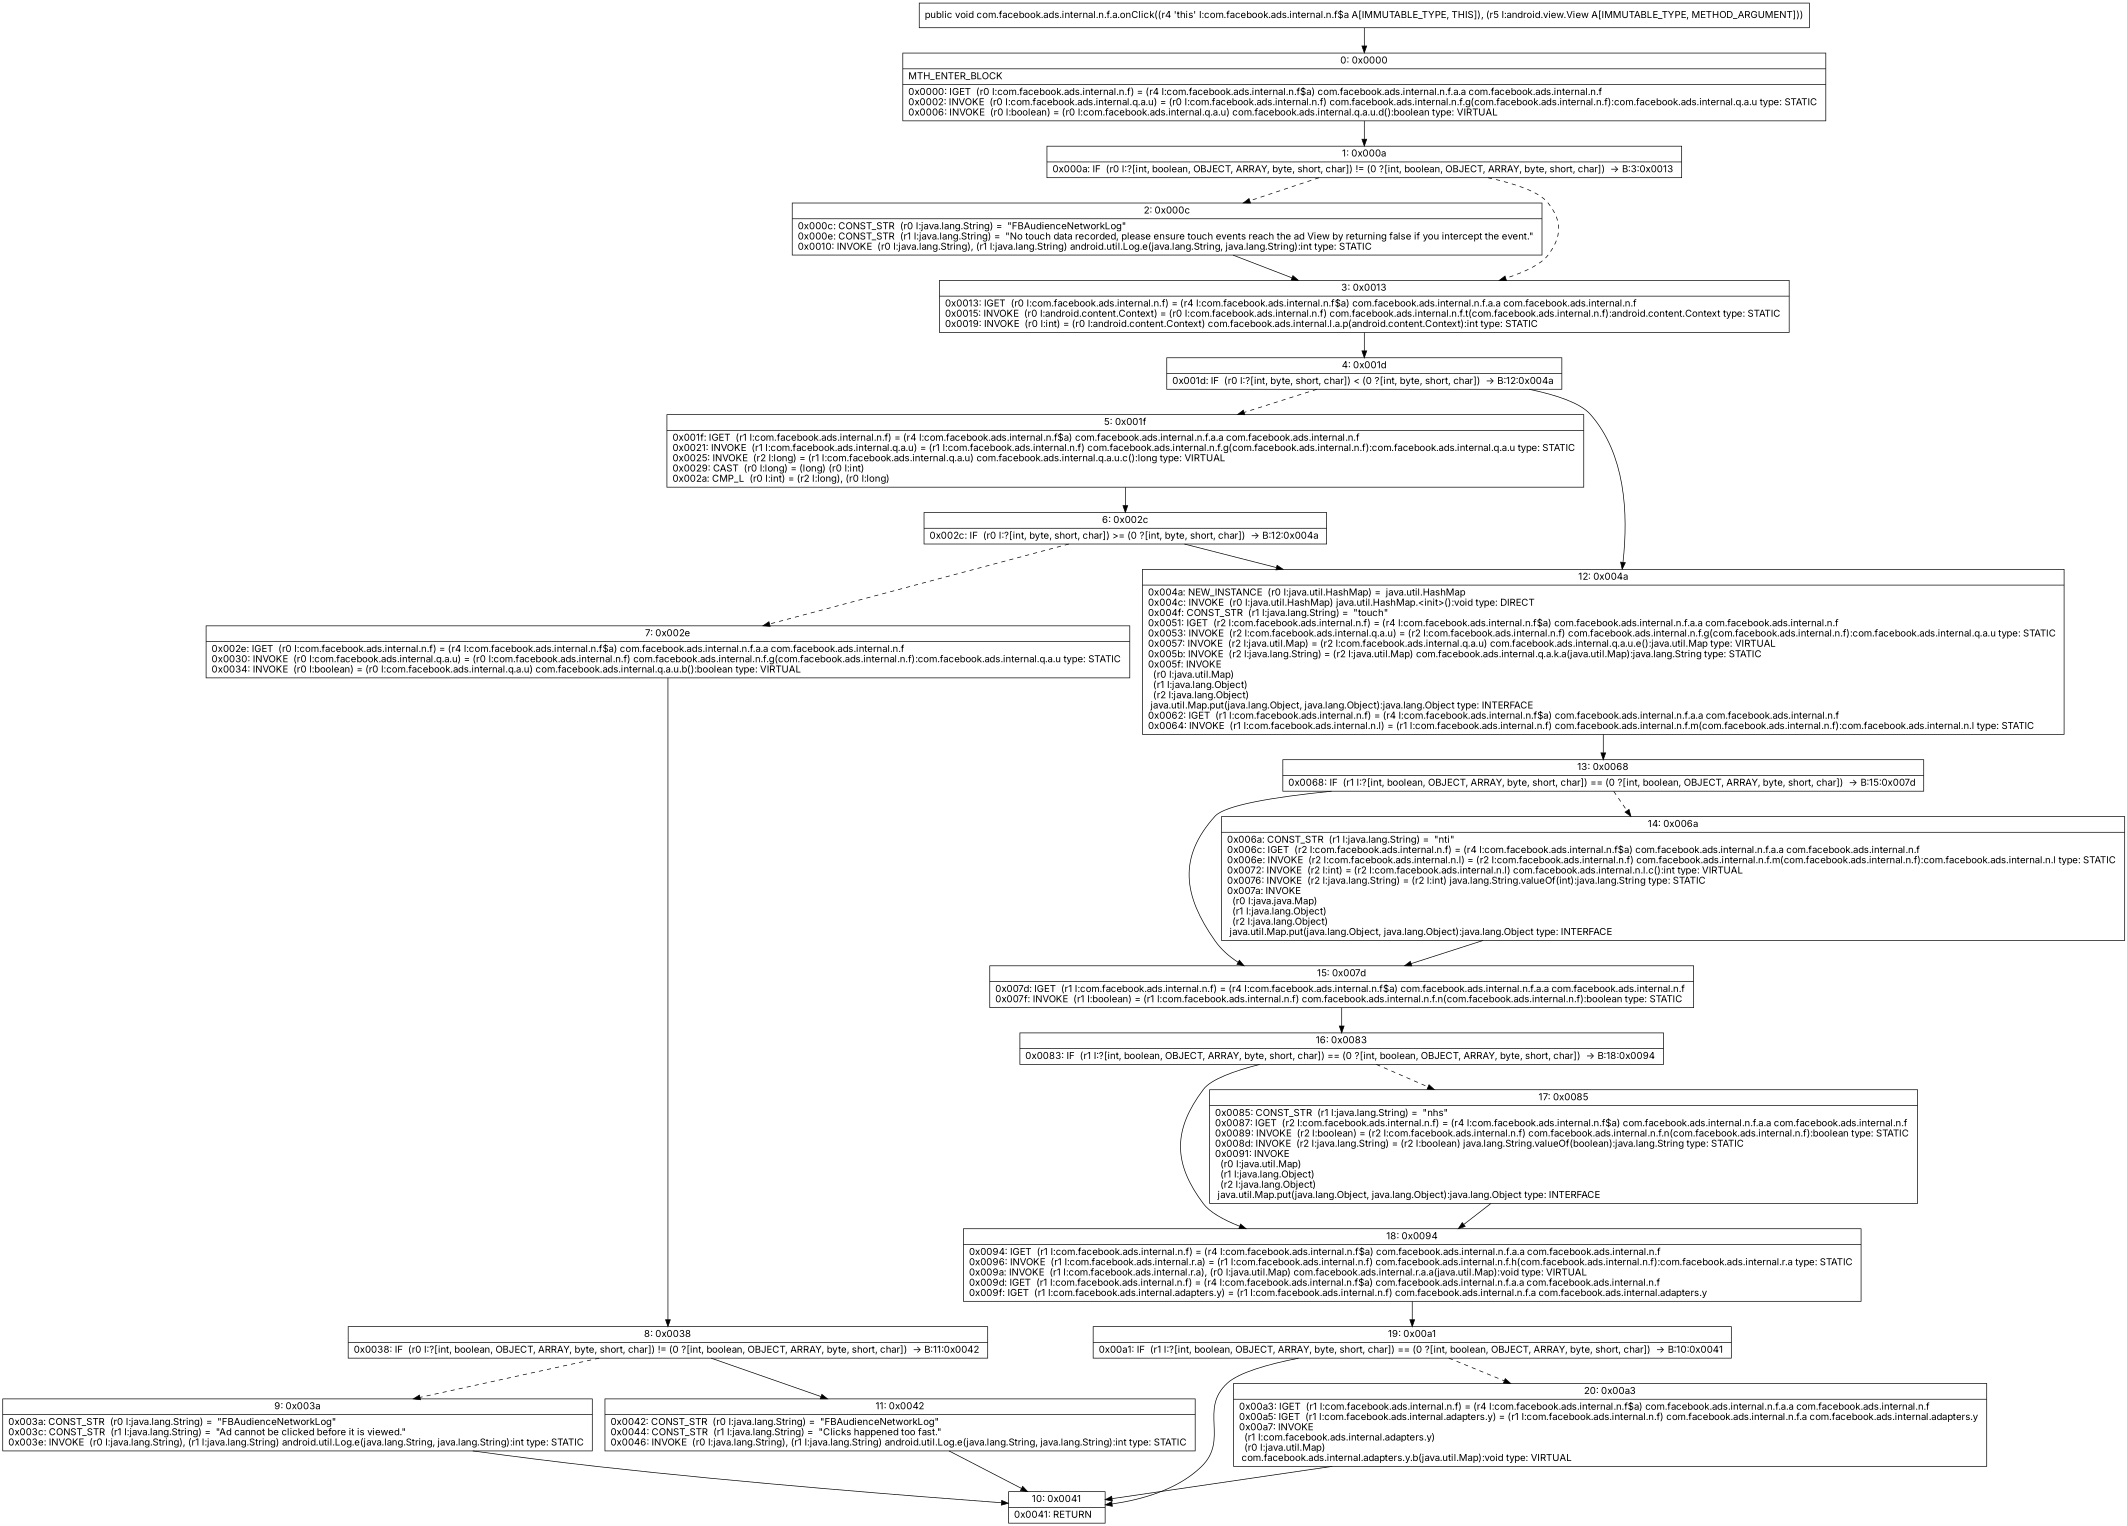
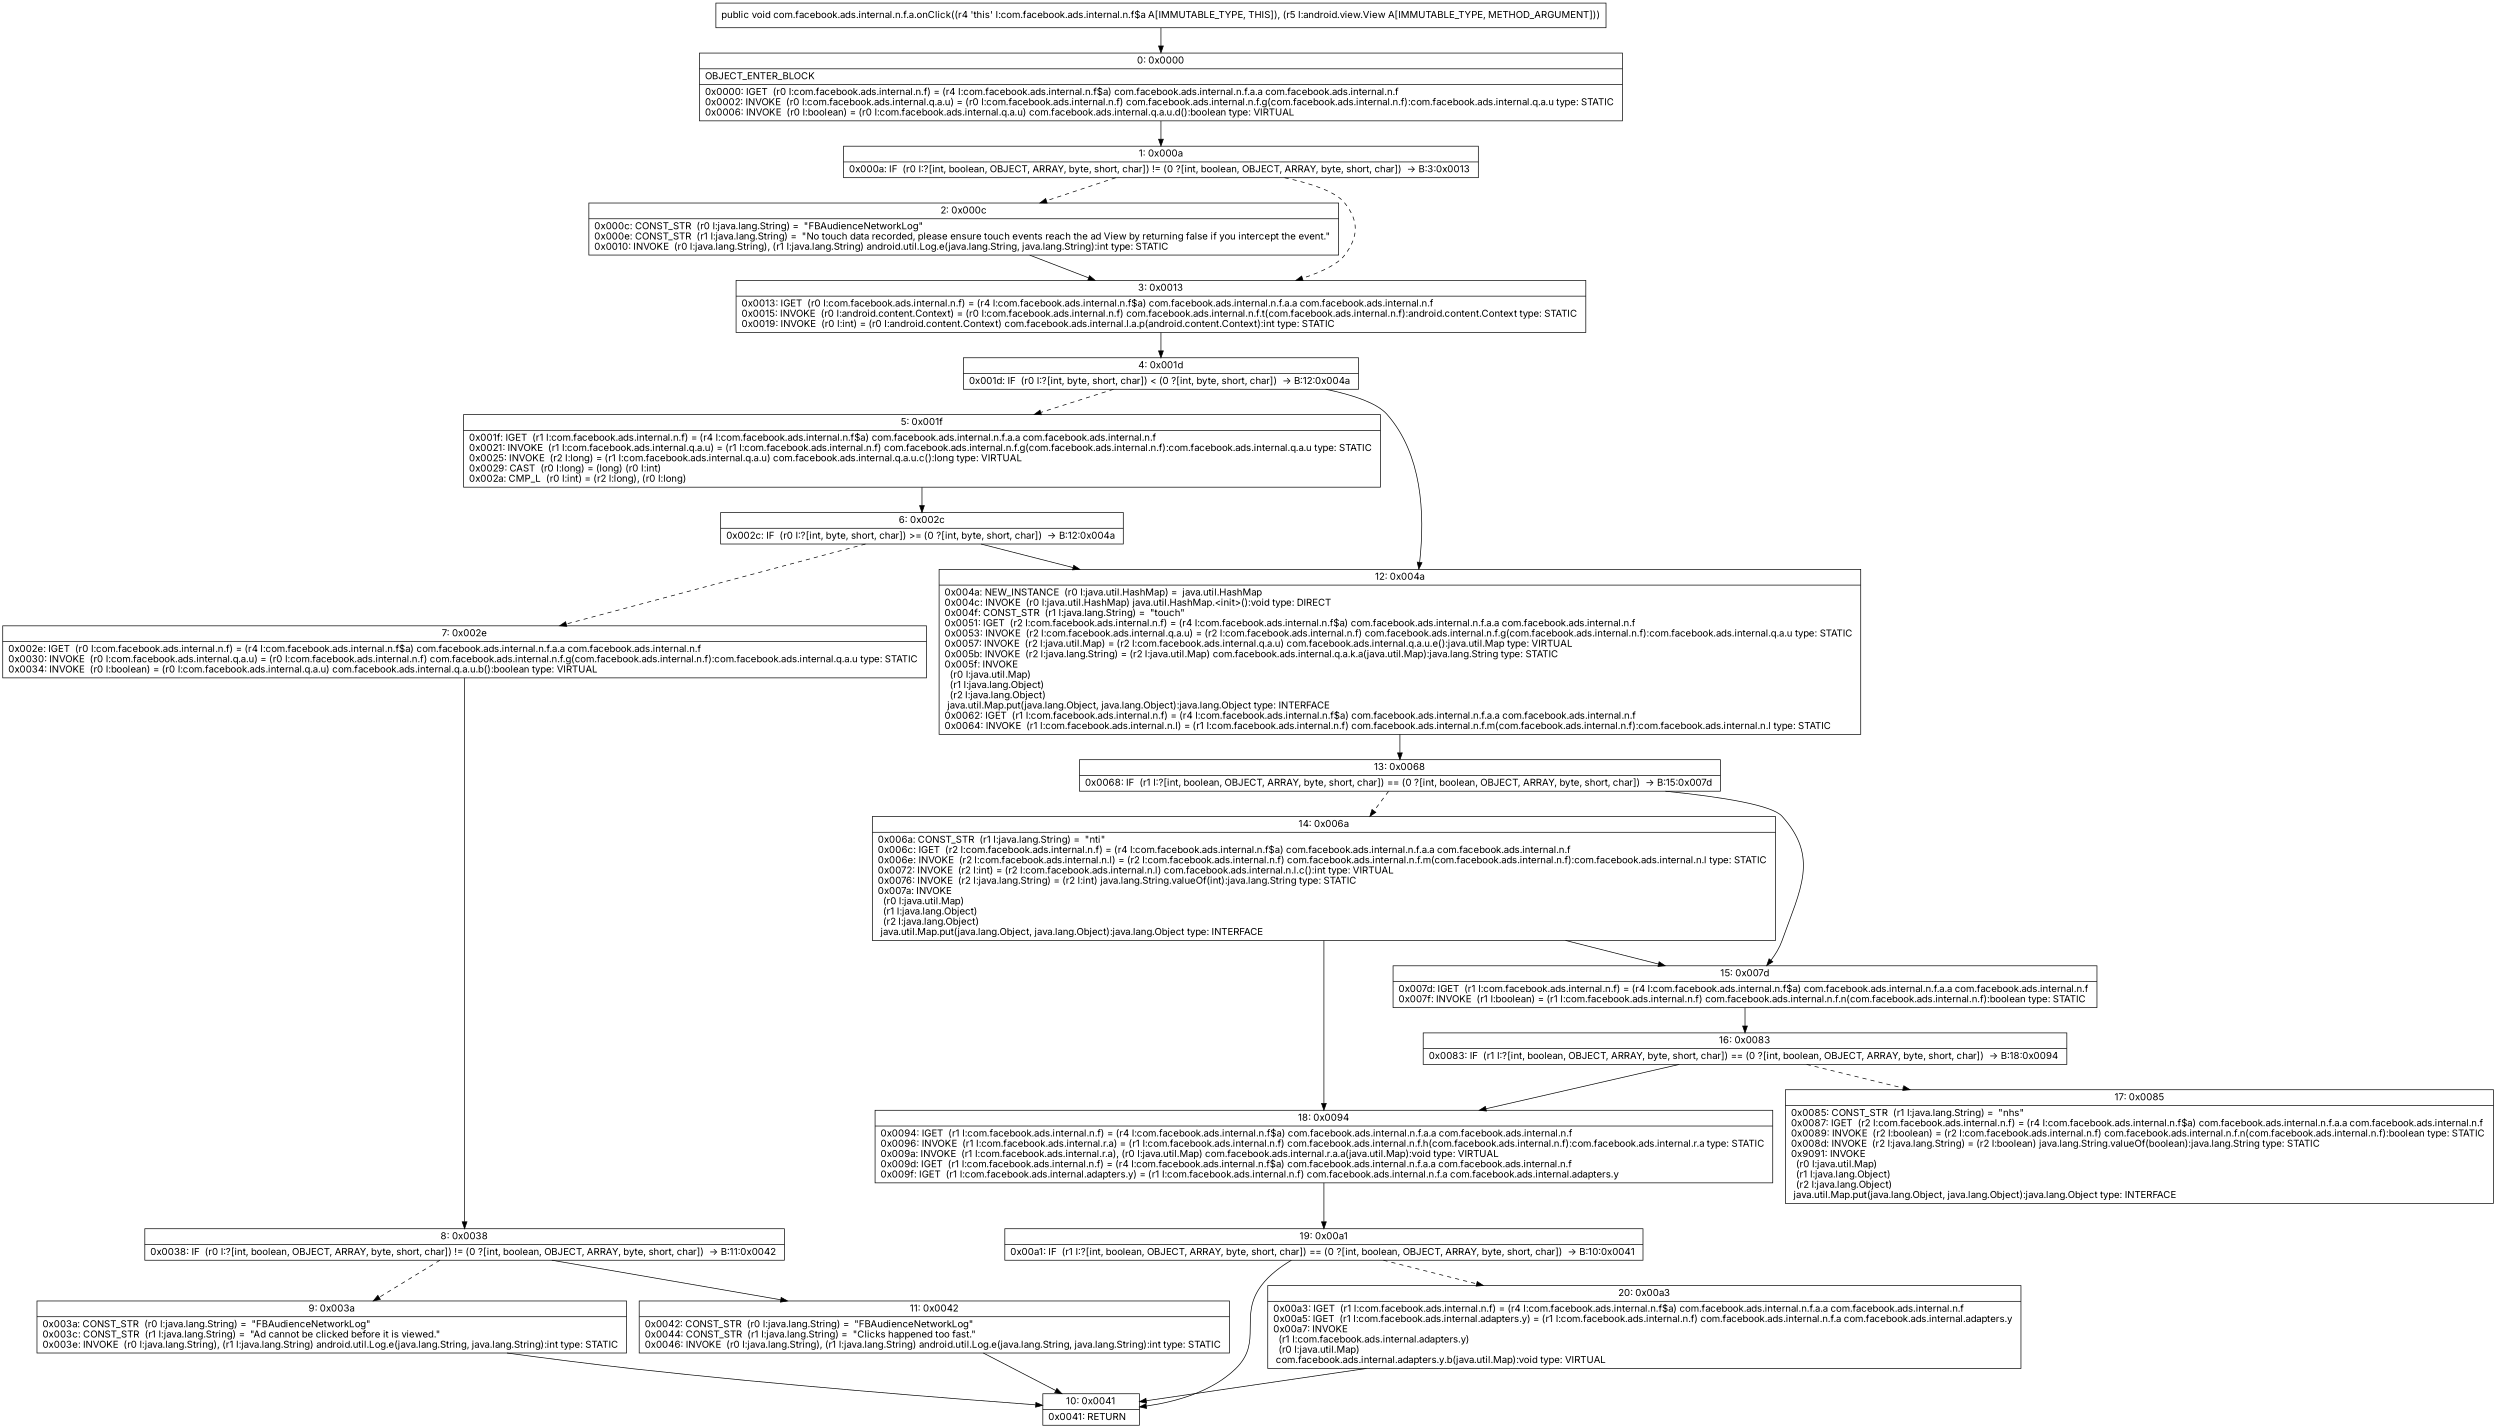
(956, 76) -> (760, 76)
(1273, 901) -> (921, 901)
(1255, 1154) -> (1831, 1154)
(1477, 1214) -> (1324, 1022)
